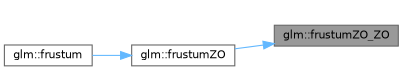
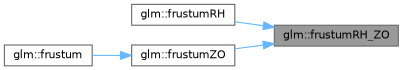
none -> (183, 15)
(336, 36) -> (336, 36)
